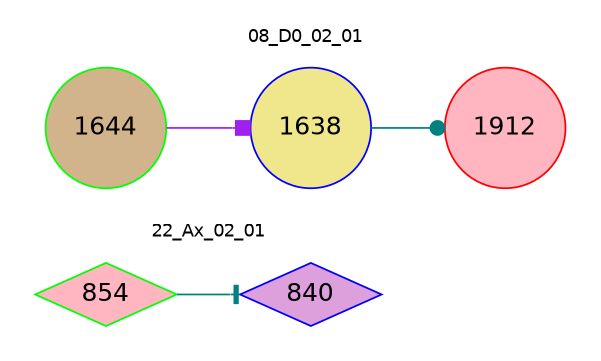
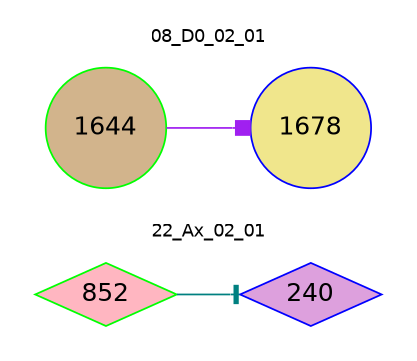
(311, 128) -> (311, 128)
(505, 128) -> none
(106, 294) -> (106, 294)
(311, 294) -> (311, 294)
